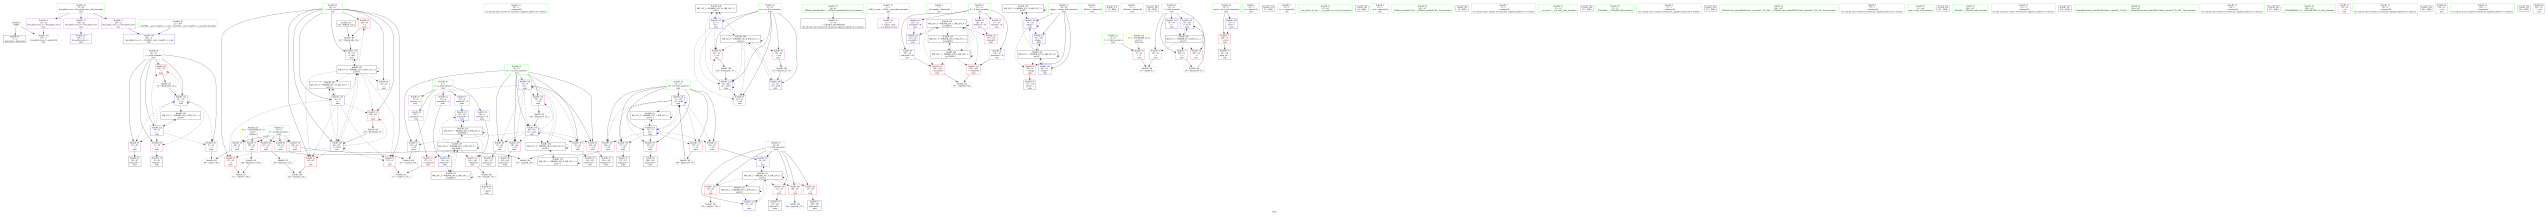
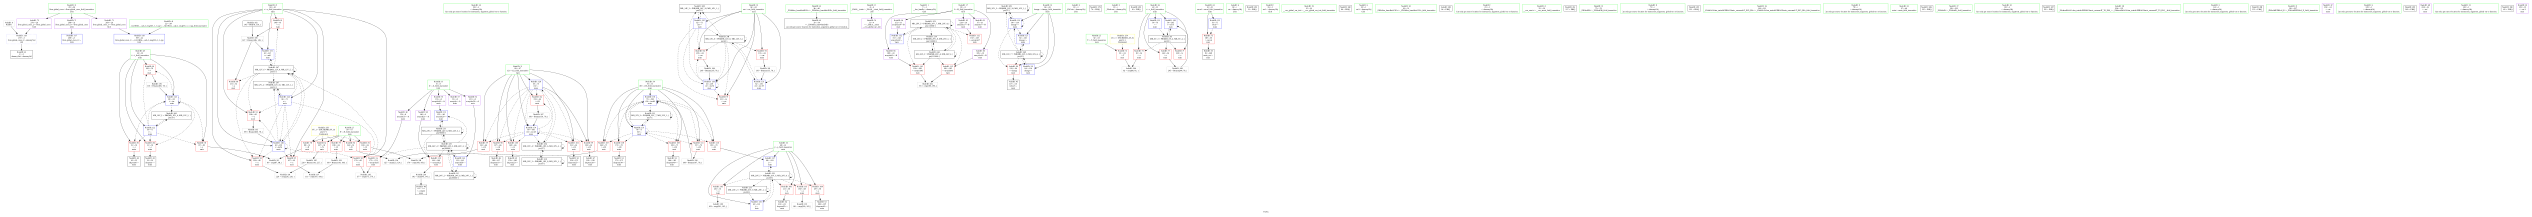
(16, 30) -> (22, 46)
(383, 31) -> (244, 60)
